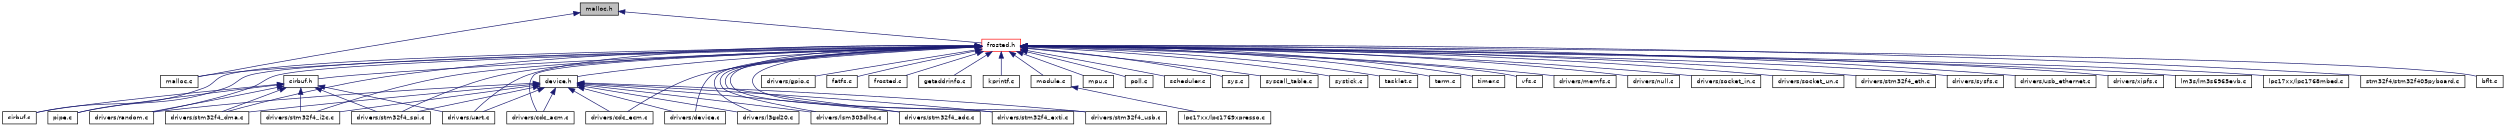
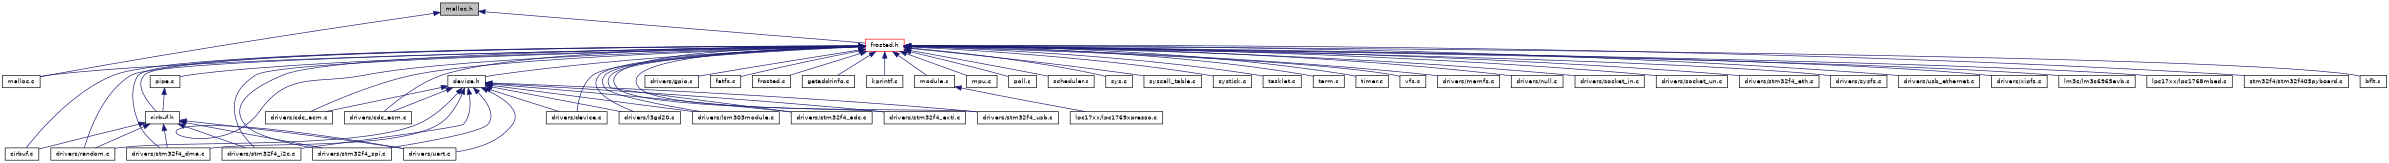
(177, 97) -> (164, 103)
(849, 118) -> (736, 118)
